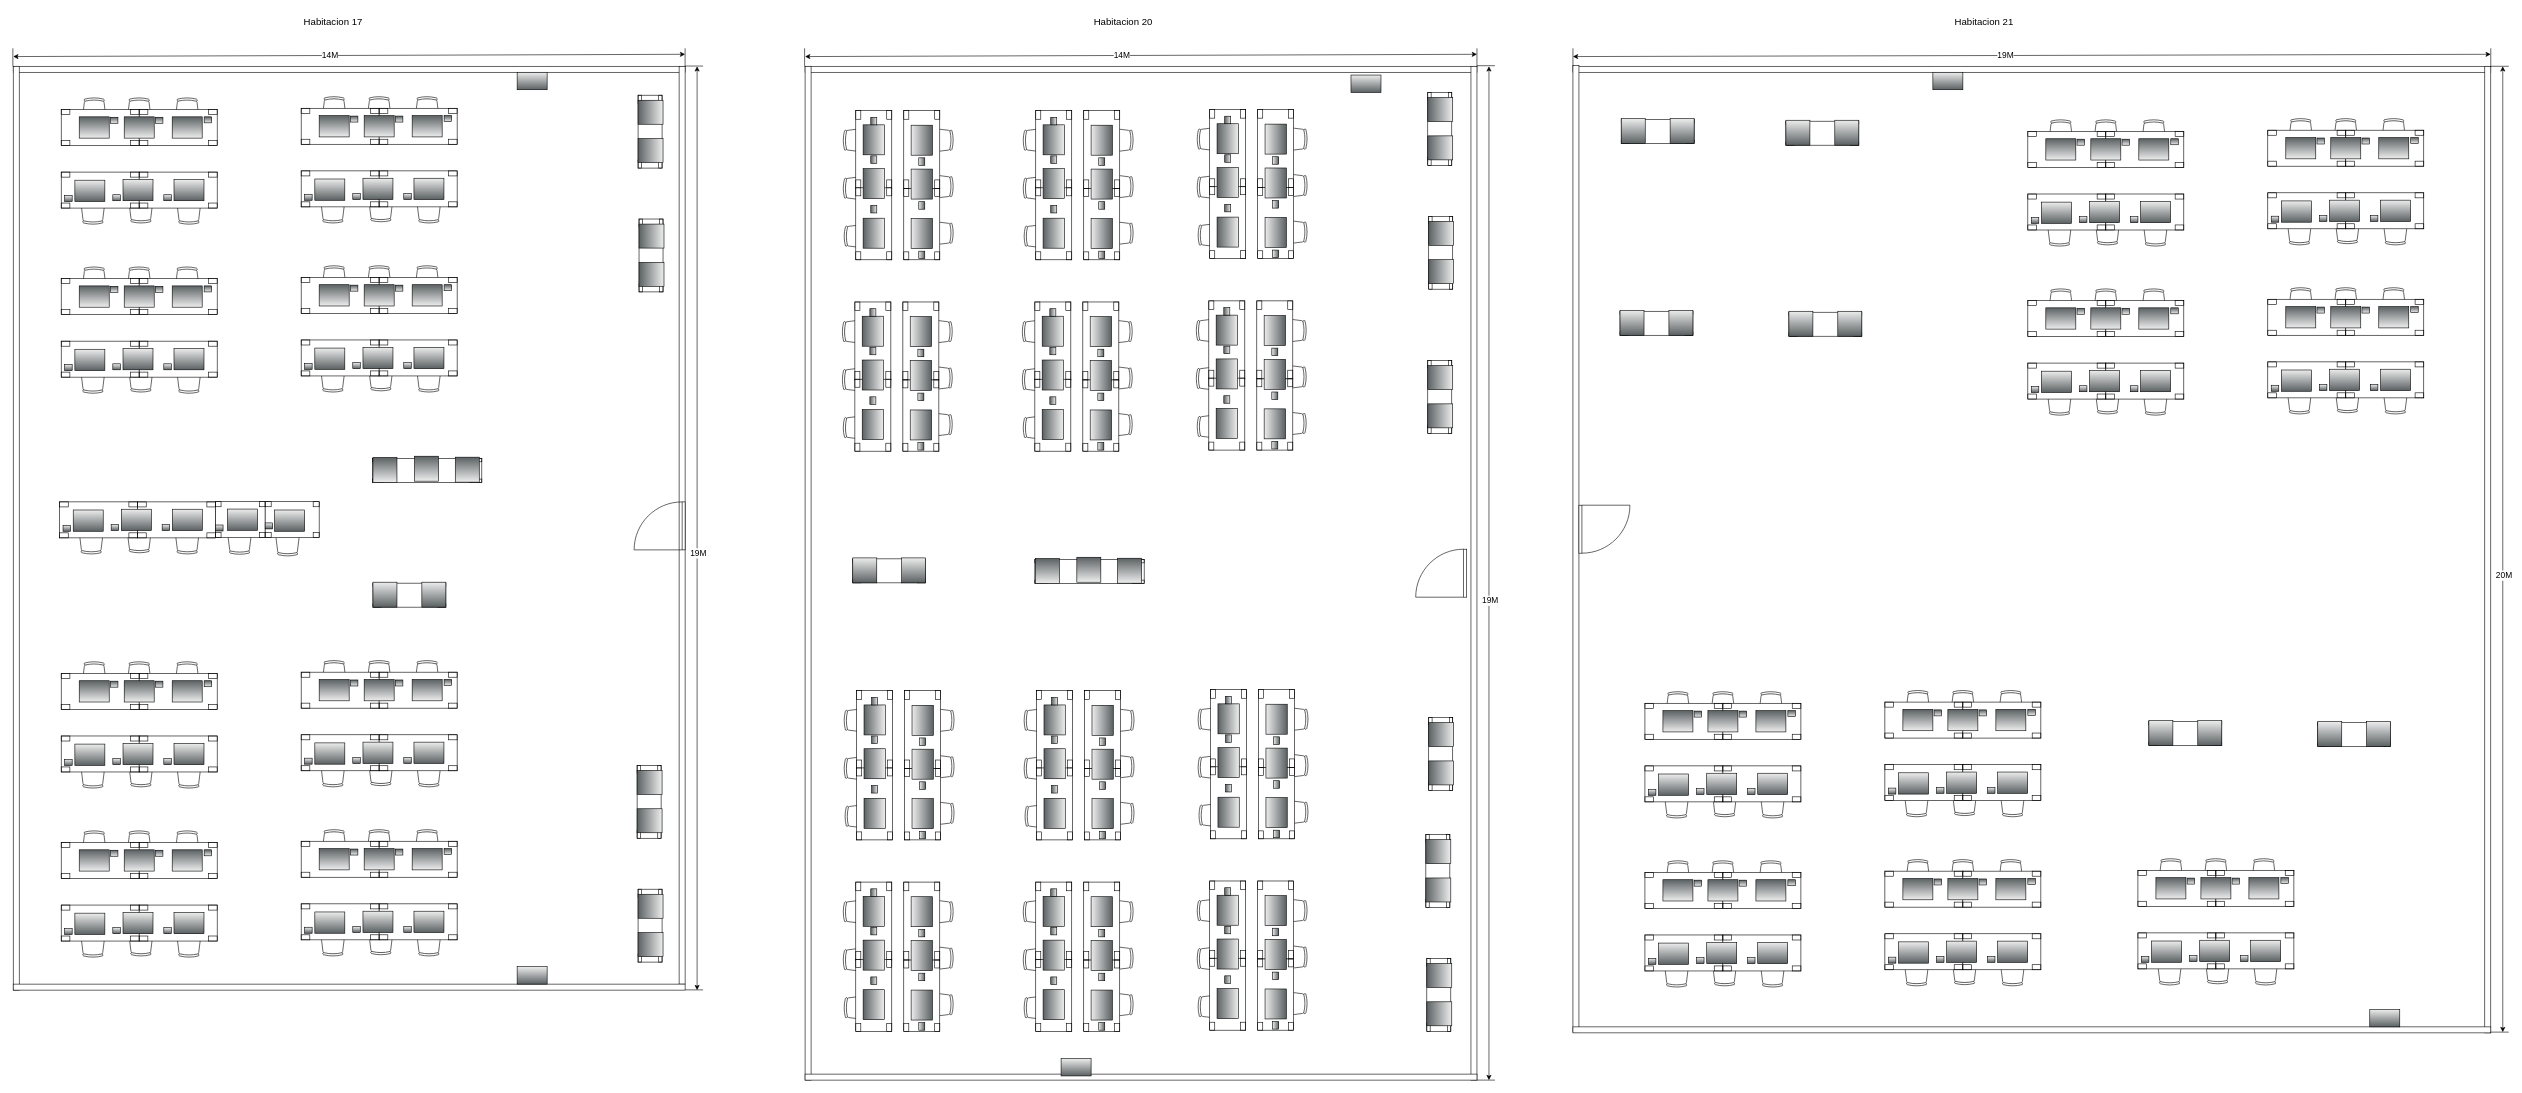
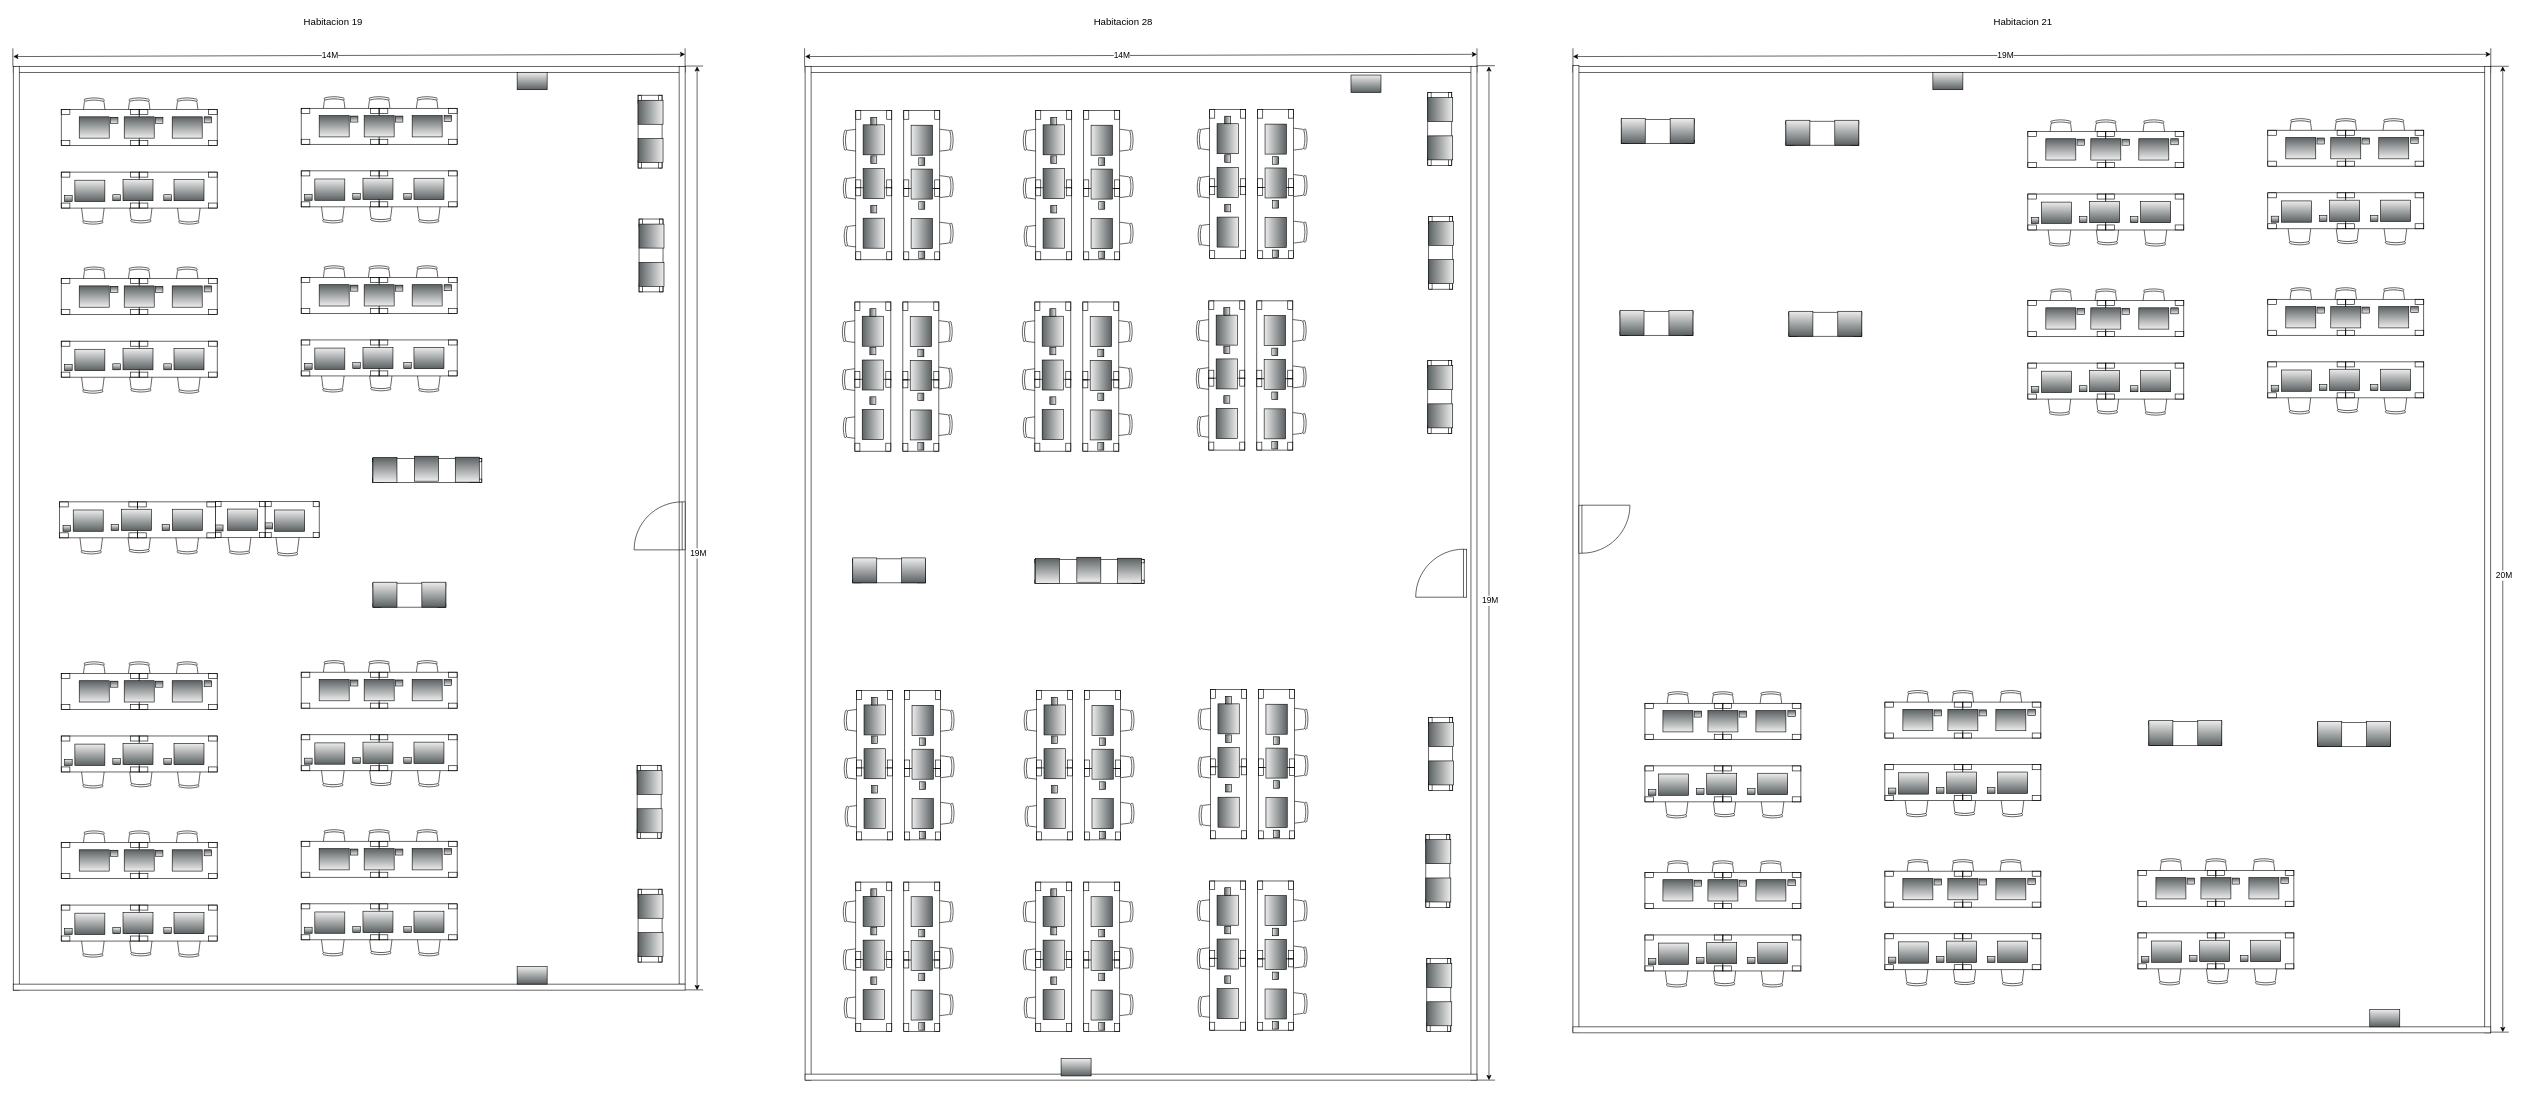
(333, 21) -> (333, 21)
(1123, 21) -> (1123, 21)
(1984, 21) -> (2023, 21)
